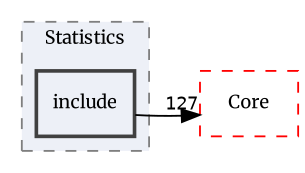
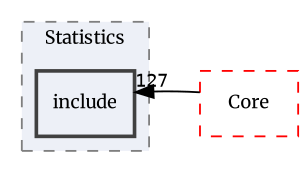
(161, 116) -> (177, 91)
